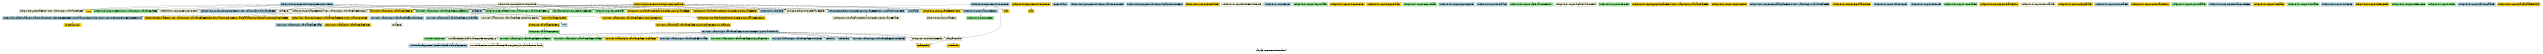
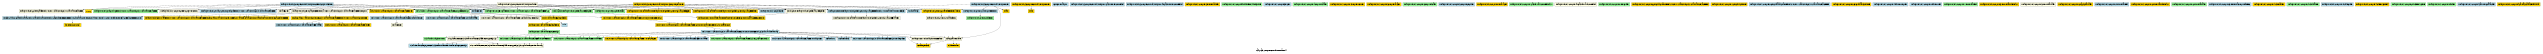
(1242, 4) -> (1242, 4)
(1492, 4) -> (1492, 4)
